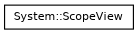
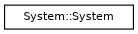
(69, 17) -> (69, 17)
